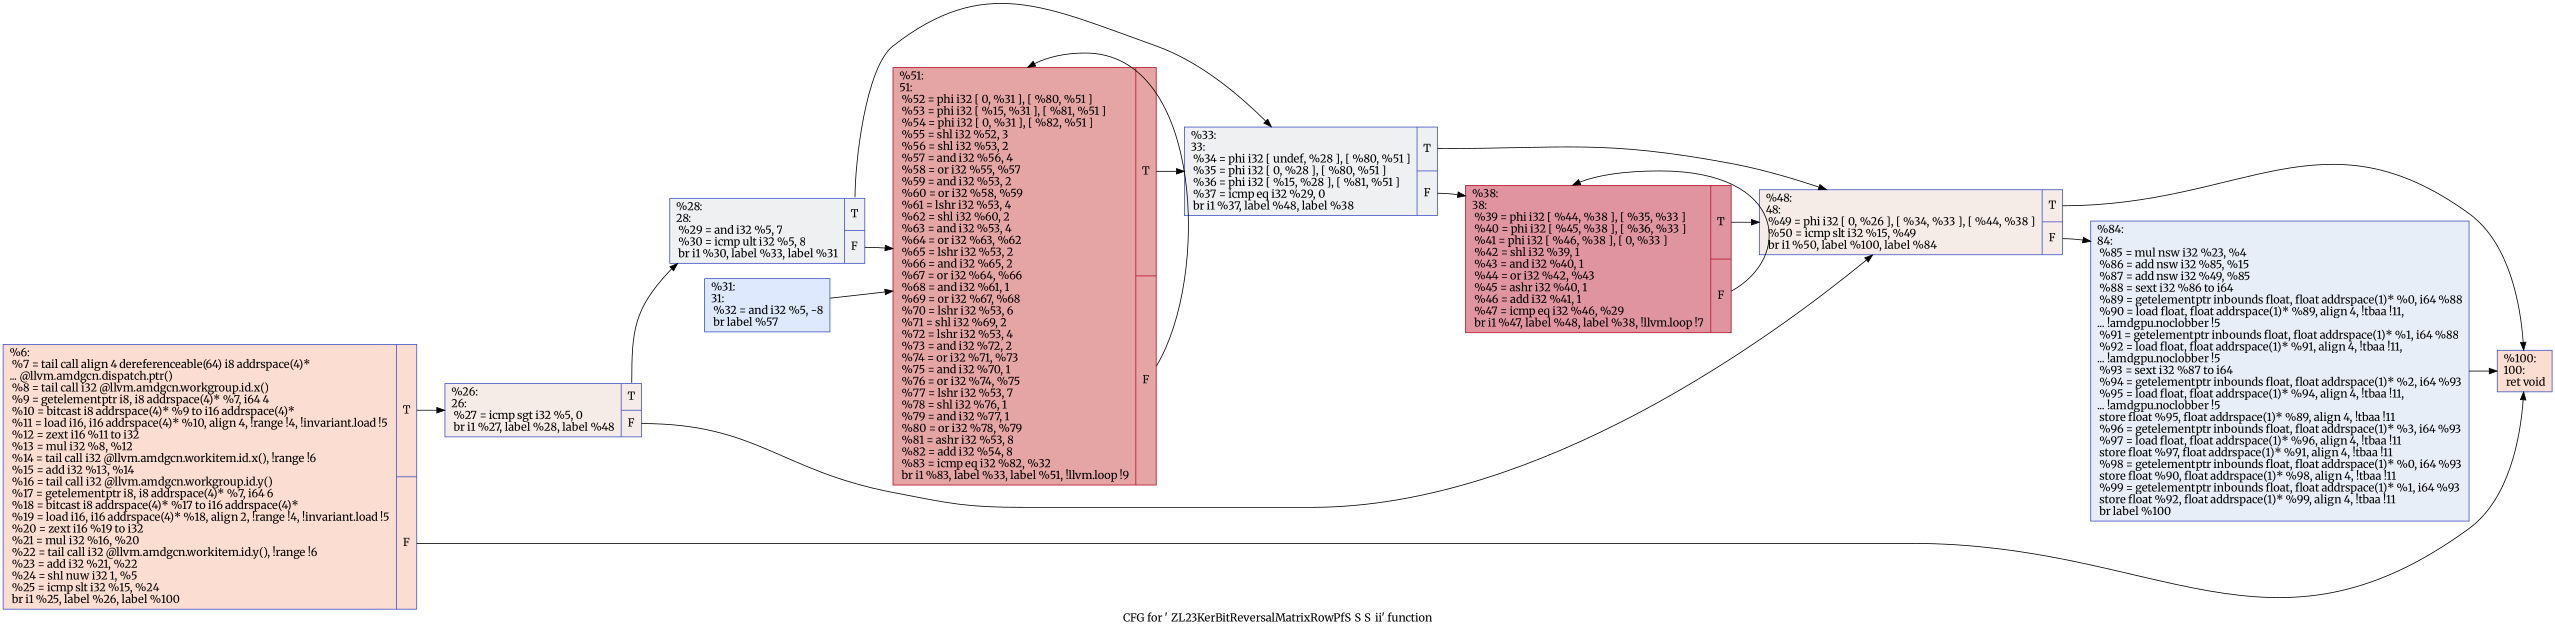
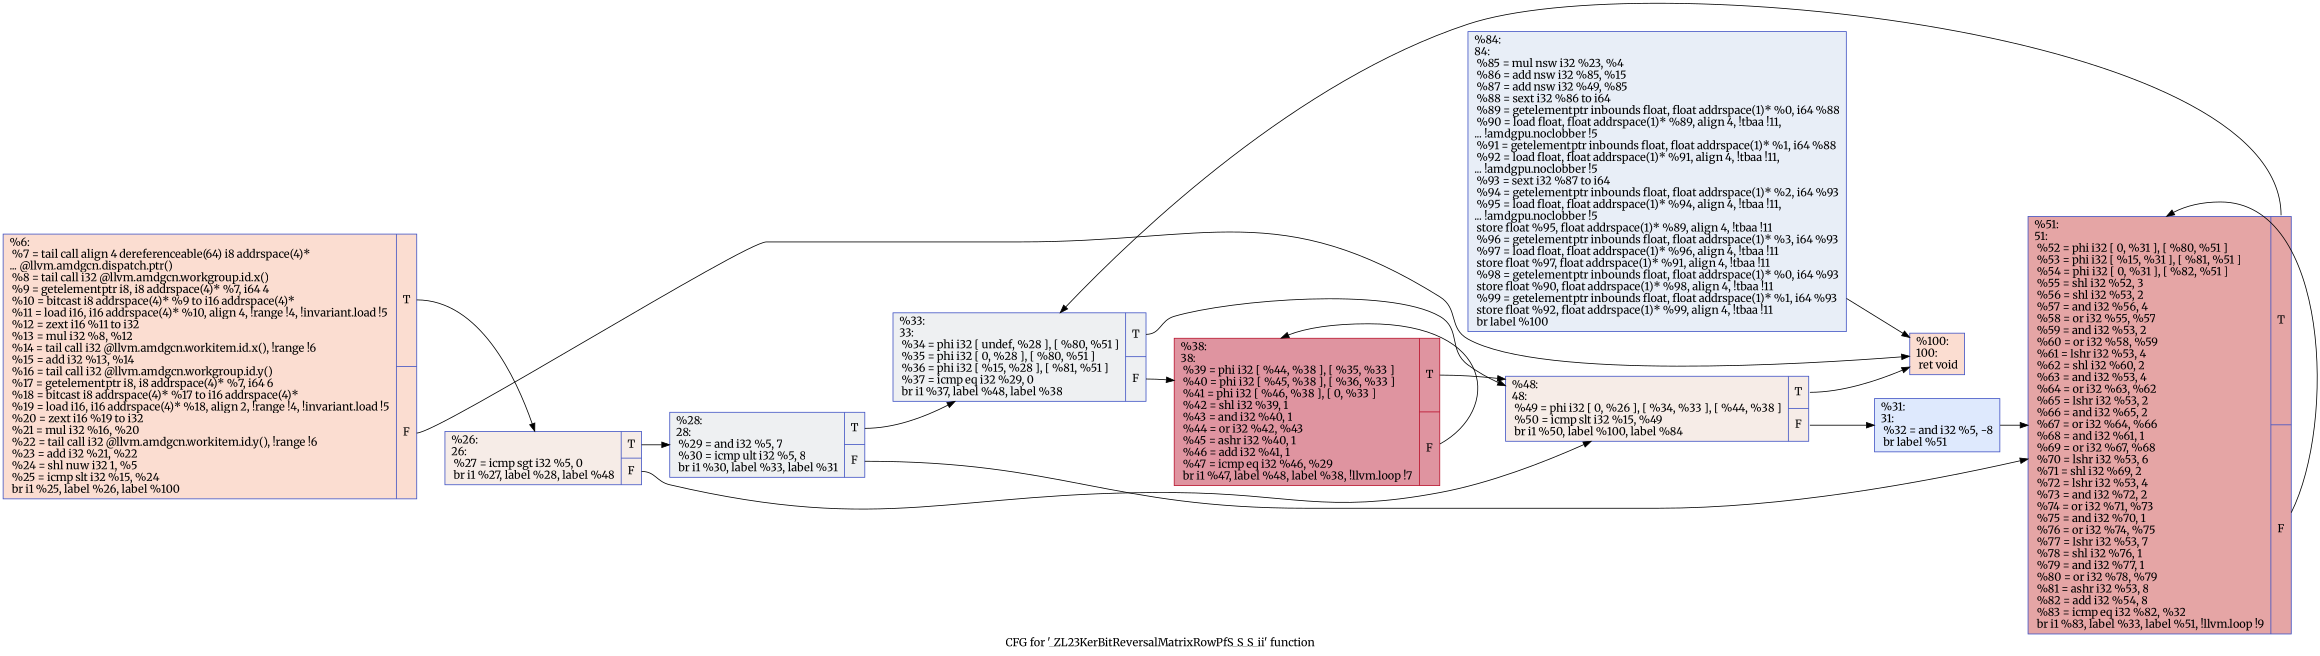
(2073, 239) -> (1838, 425)
(1025, 276) -> (2160, 425)
(745, 322) -> (1914, 442)
